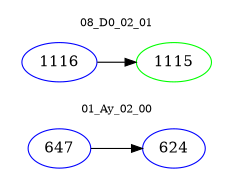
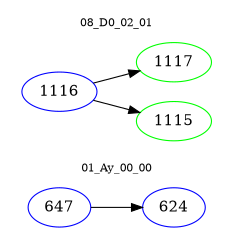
none -> (174, 62)
(117, 110) -> (117, 169)
